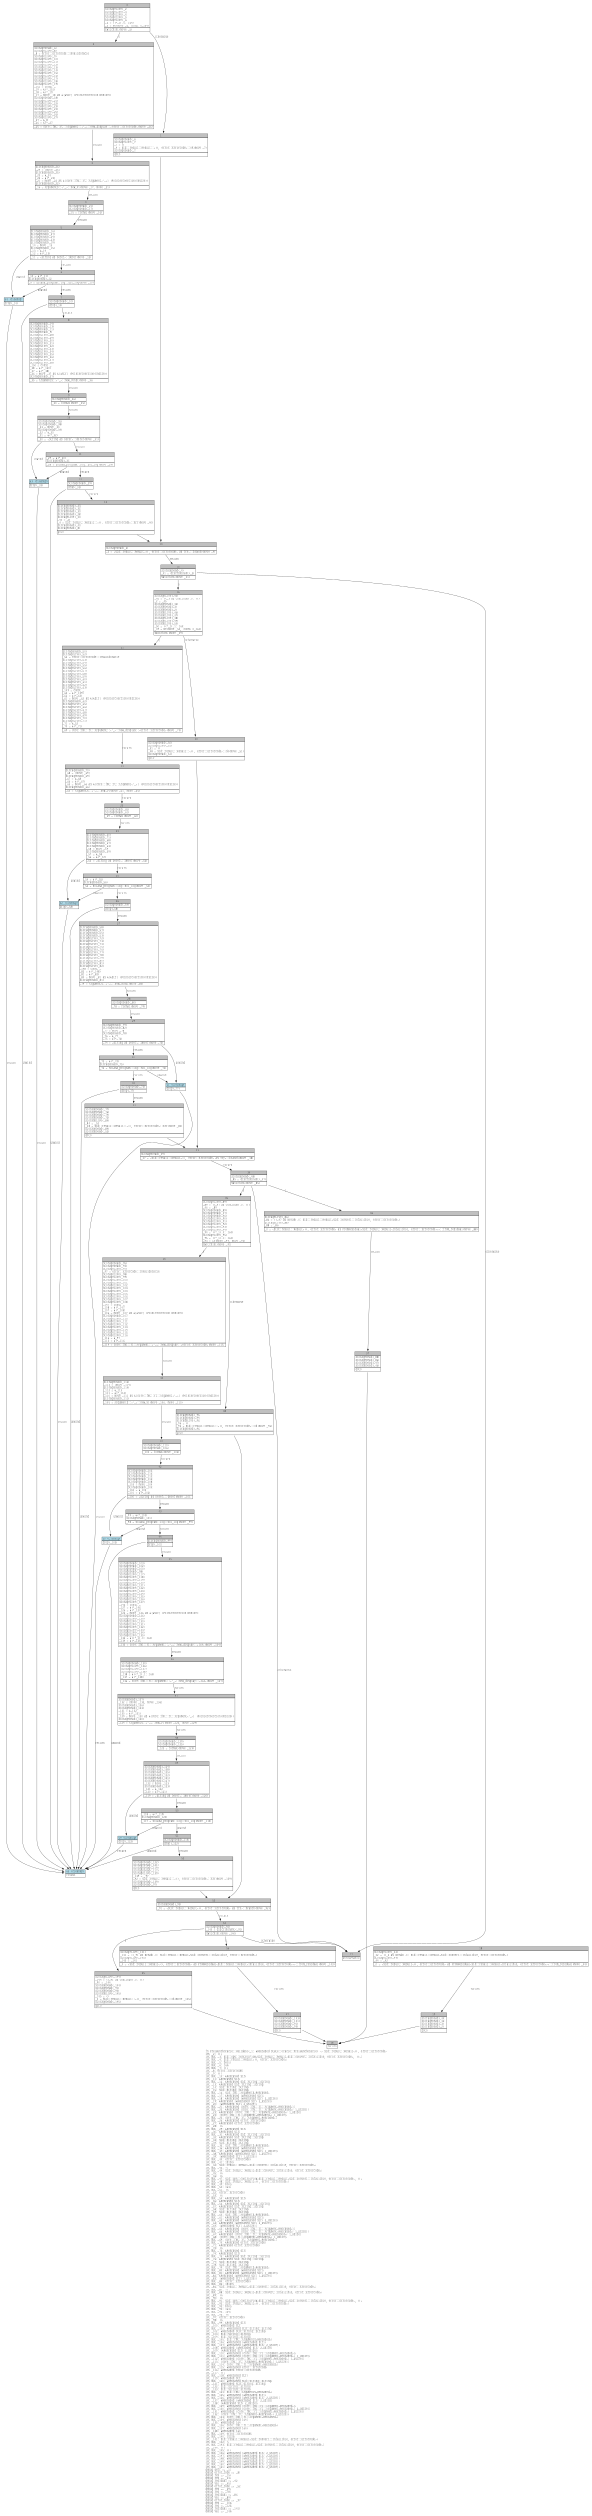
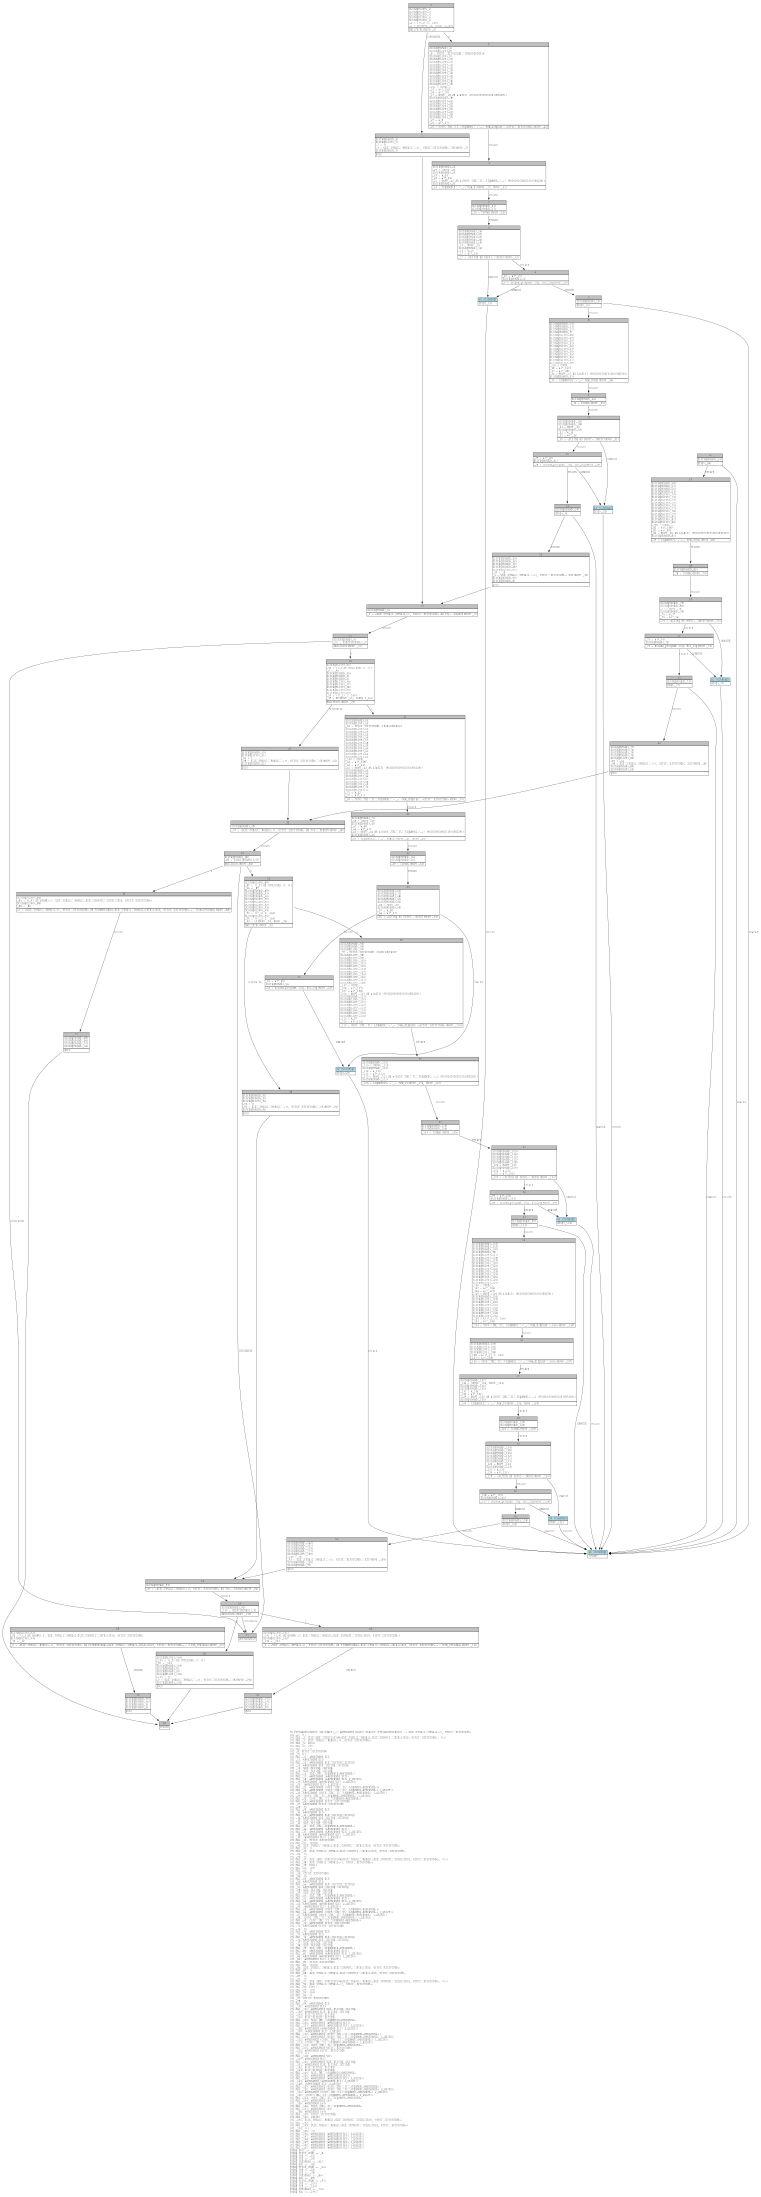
(117, 893) -> none
